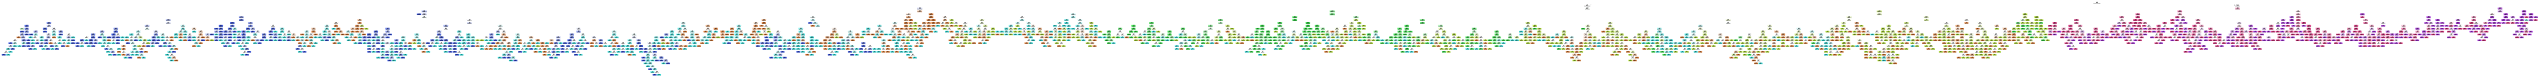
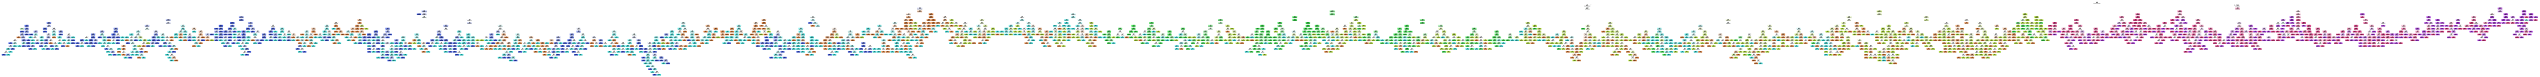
(2283, 23) -> (2283, 23)
